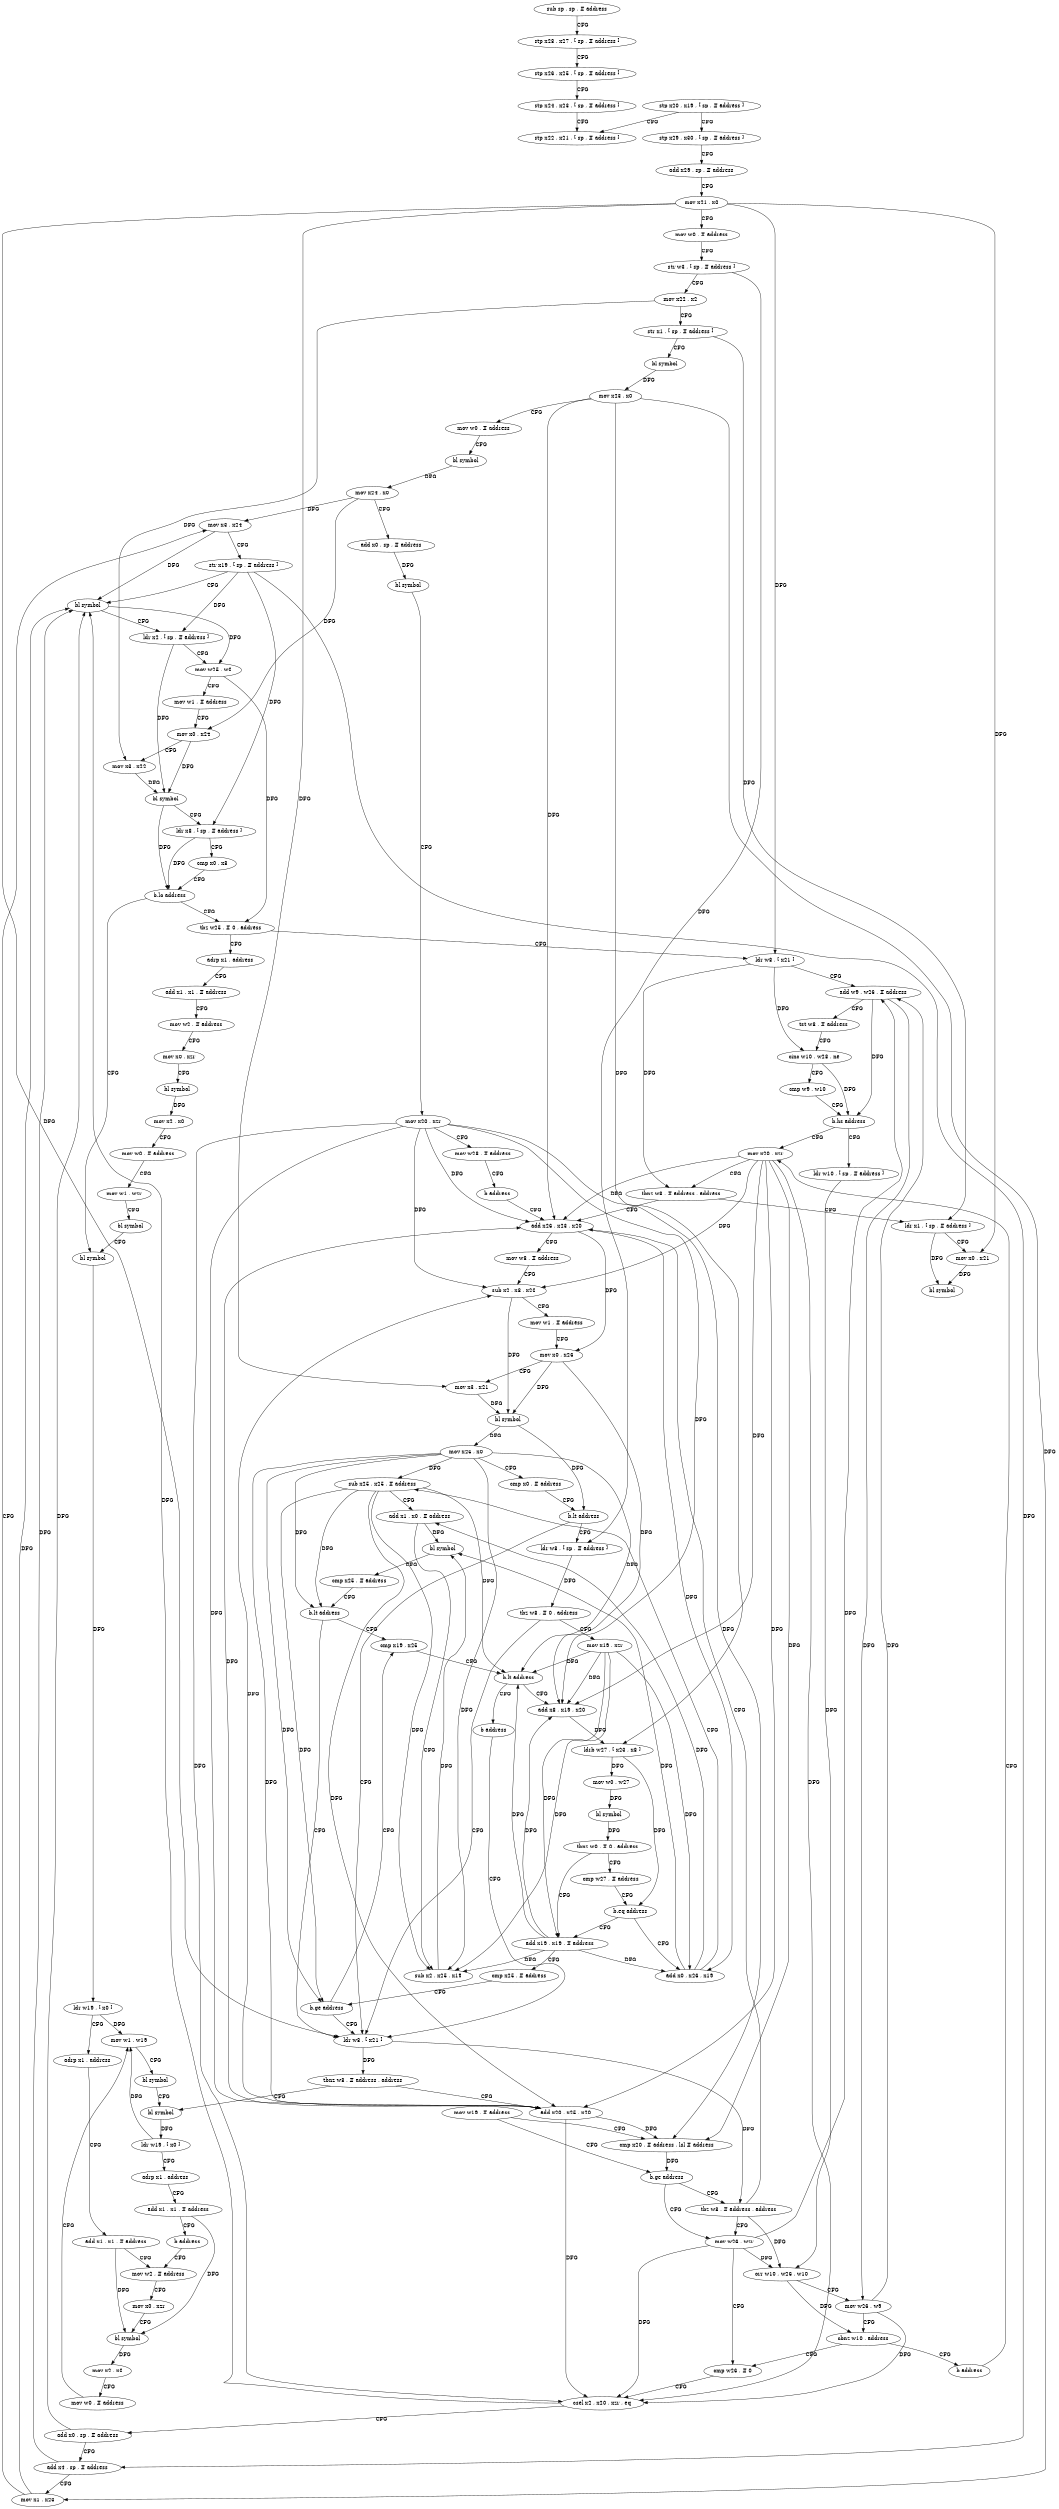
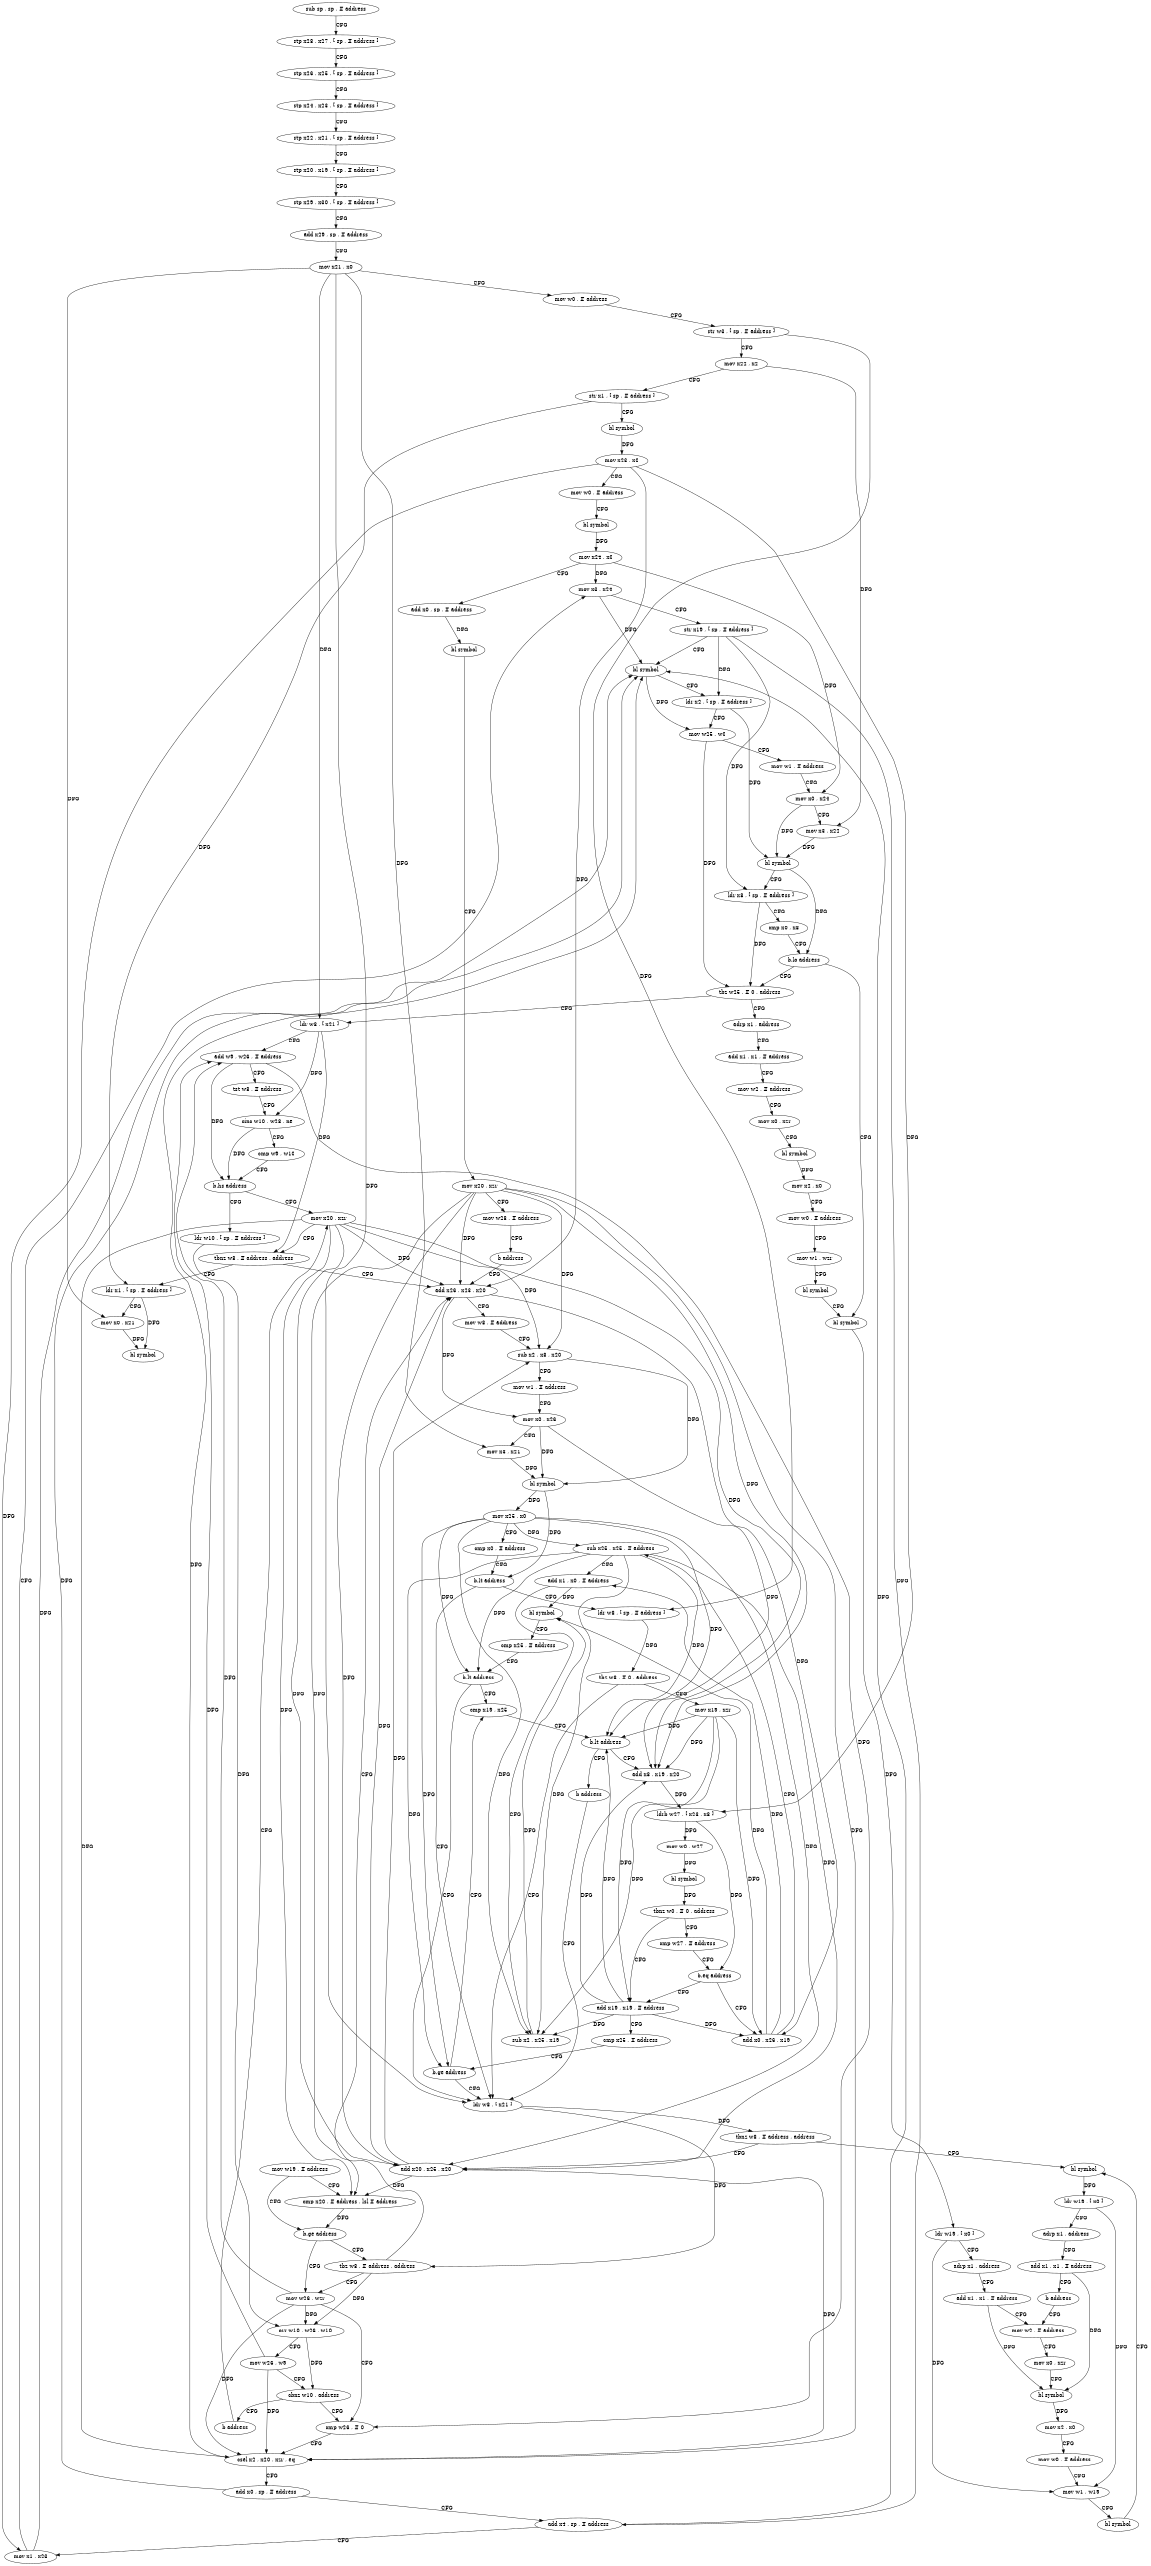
(641, 122) -> (336, 153)
(173, 857) -> (754, 942)
(864, 1636) -> (866, 1795)
